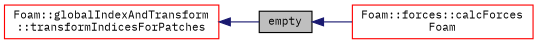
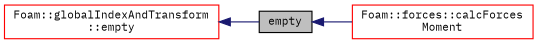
(112, 22) -> (112, 22)
(443, 22) -> (443, 22)
